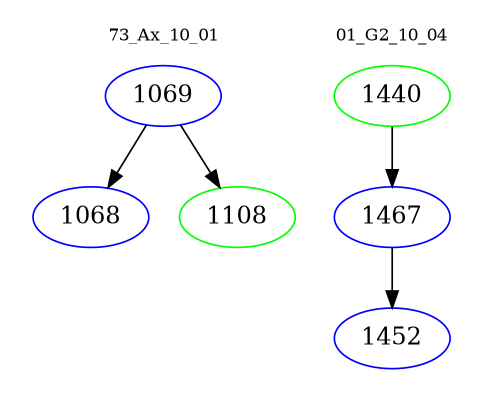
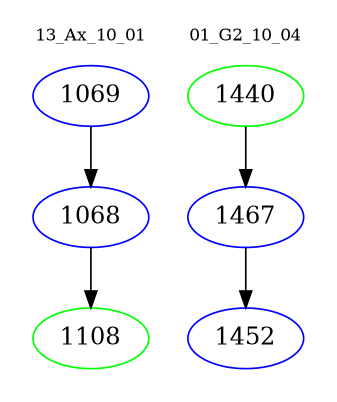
(164, 36) -> (91, 36)
(196, 149) -> (91, 269)
